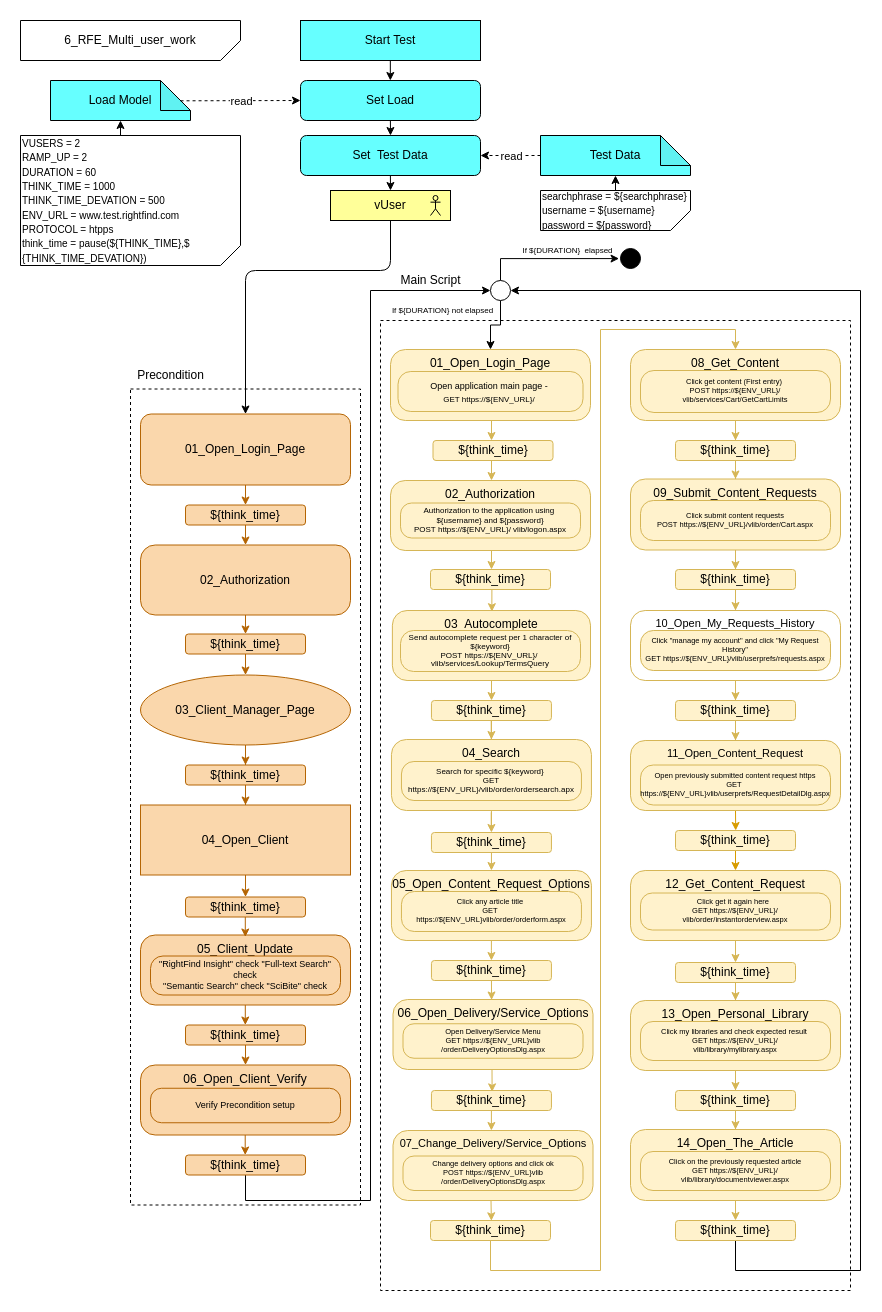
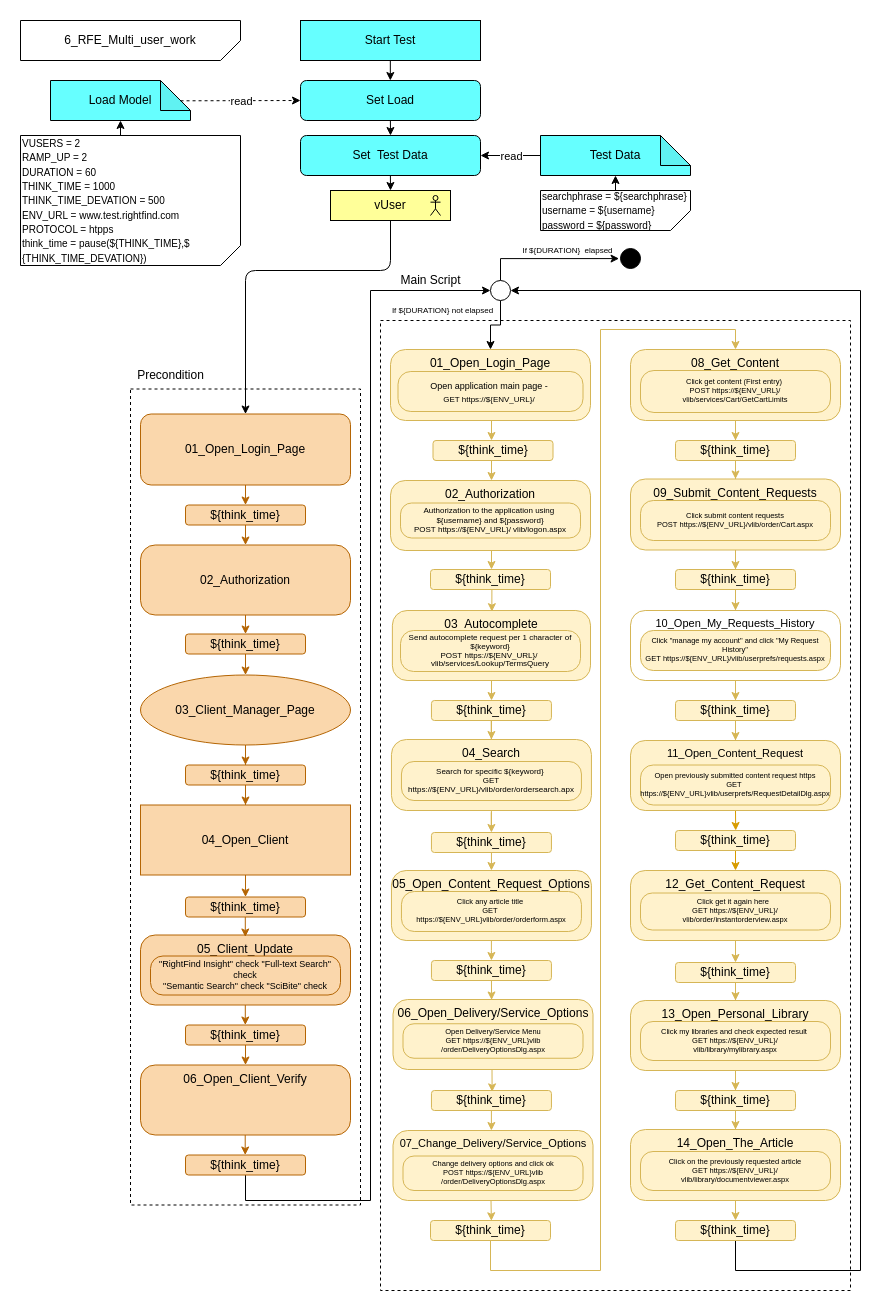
(530, 156) -> (530, 156)
(246, 1106) -> none
